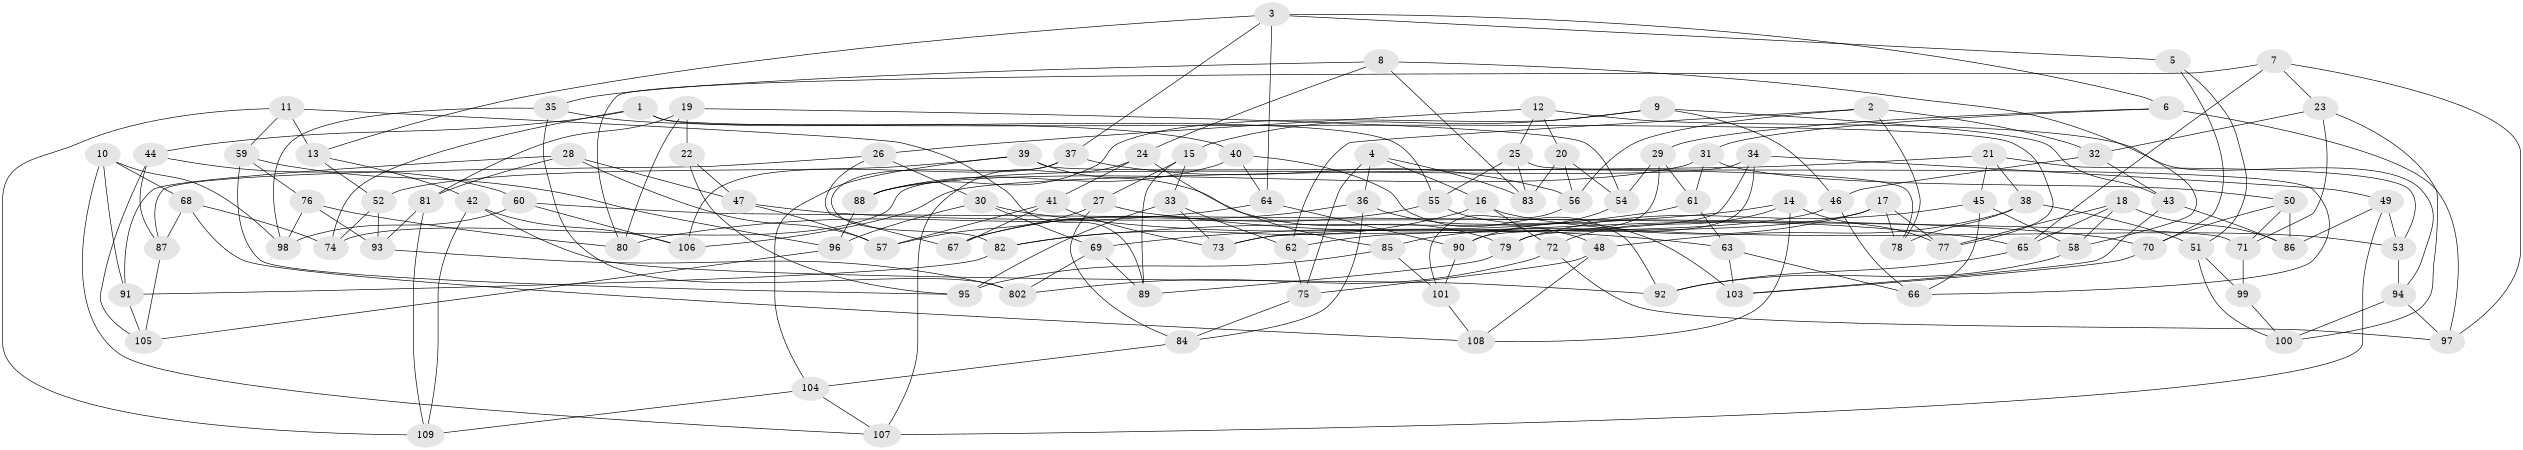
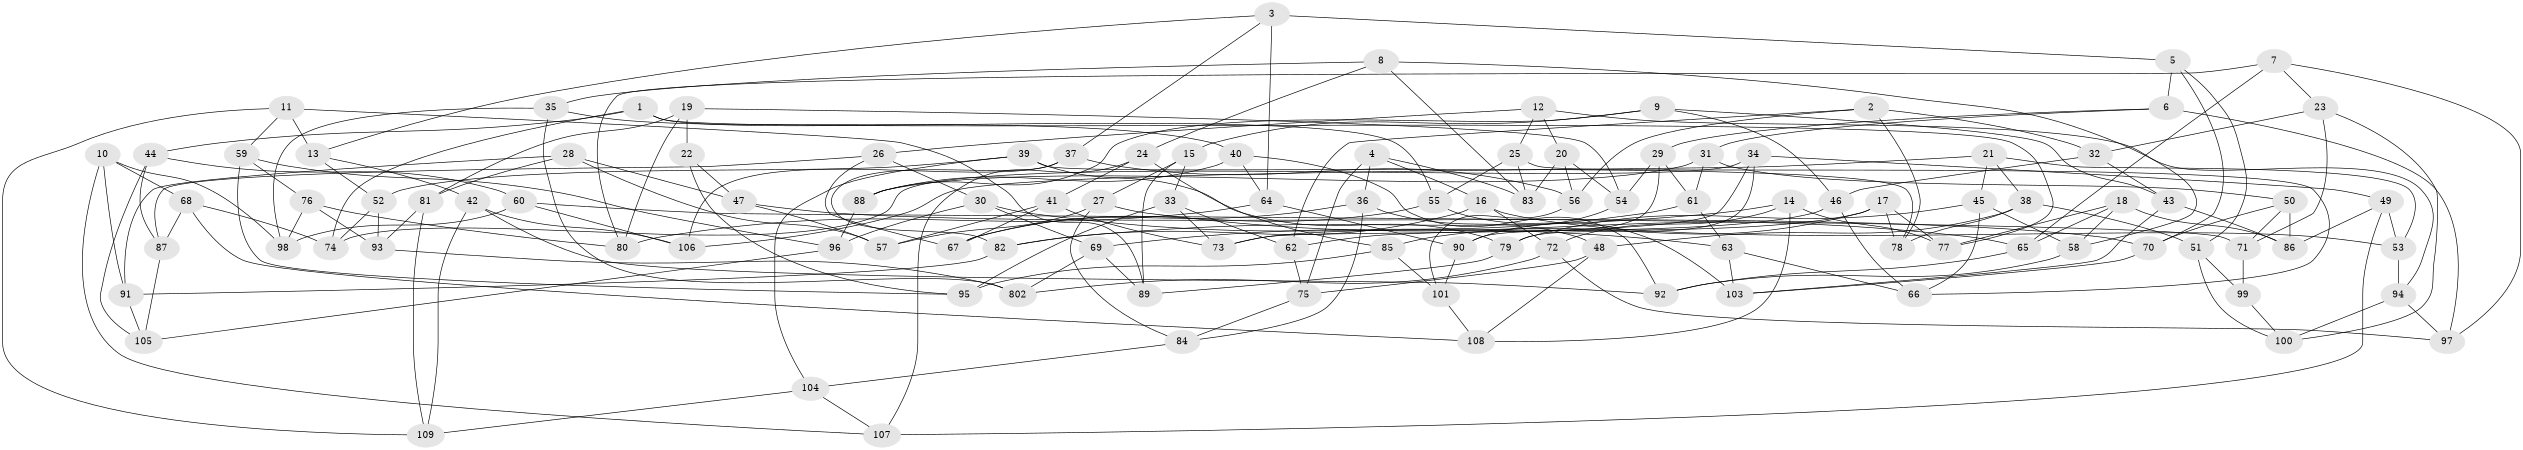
(1724, 32) -> (2170, 84)
